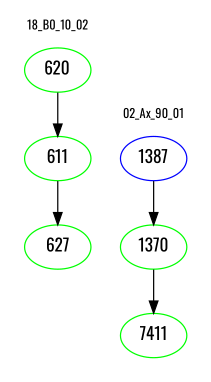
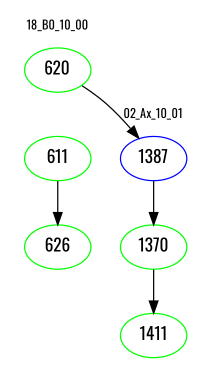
(58, 26) -> (58, 26)
(58, 108) -> (118, 115)
(154, 115) -> (154, 115)
(58, 247) -> (58, 247)
(154, 336) -> (154, 336)
